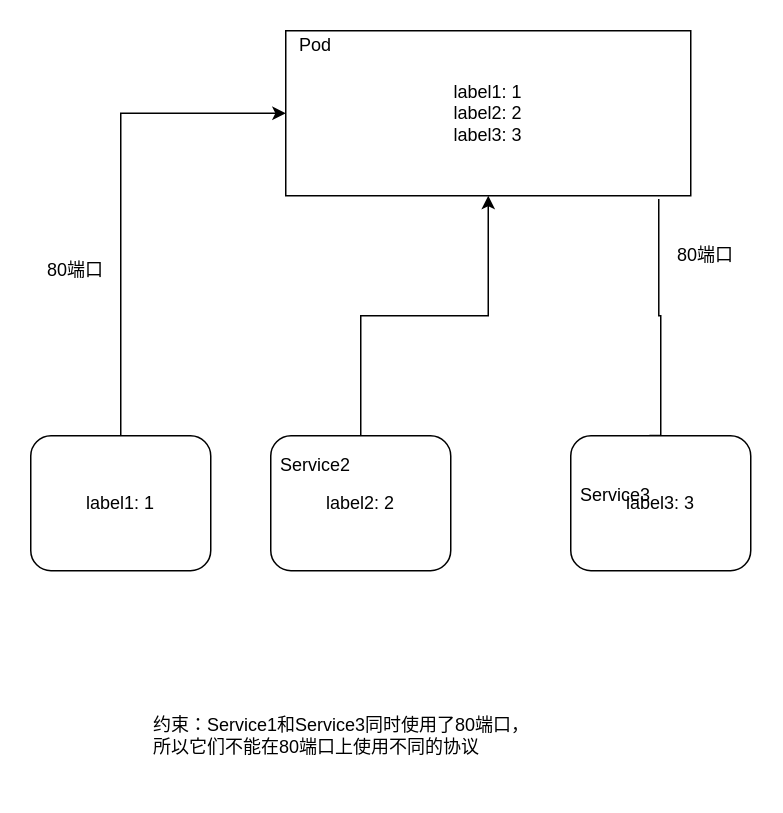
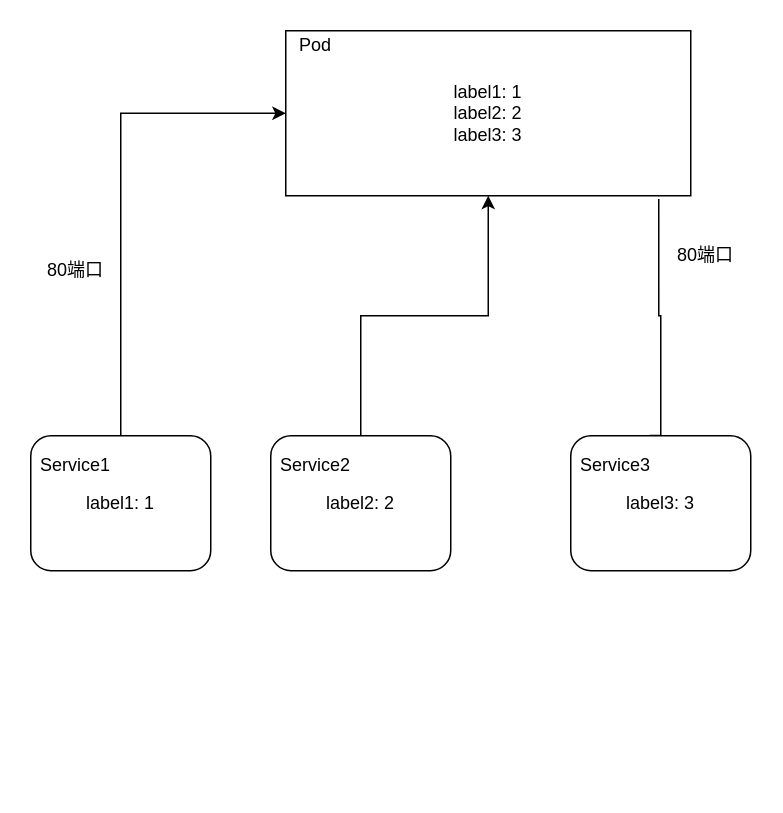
none -> (76, 466)
(616, 496) -> (616, 466)
(346, 736) -> none
